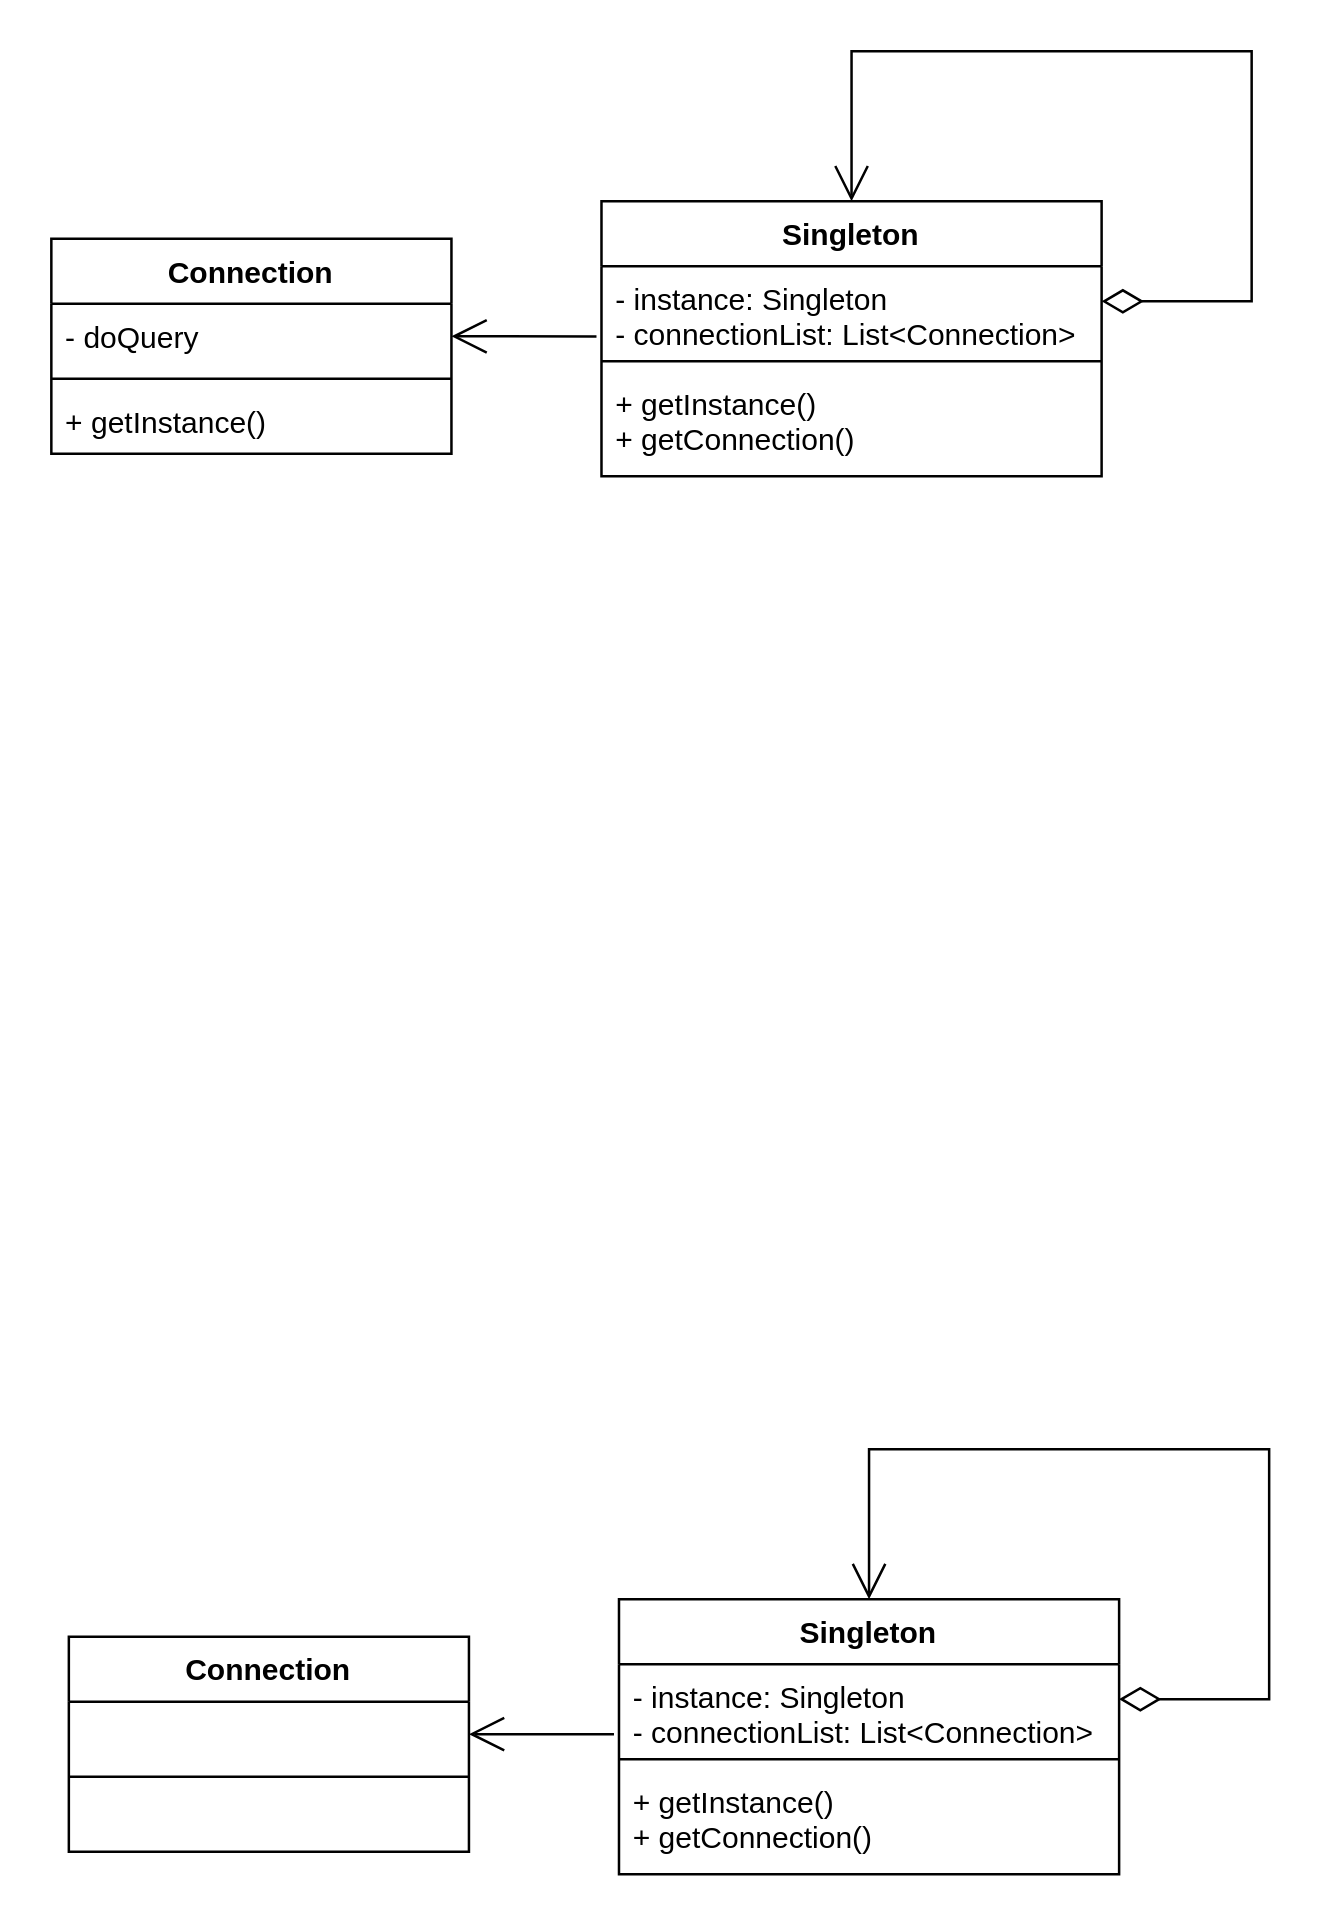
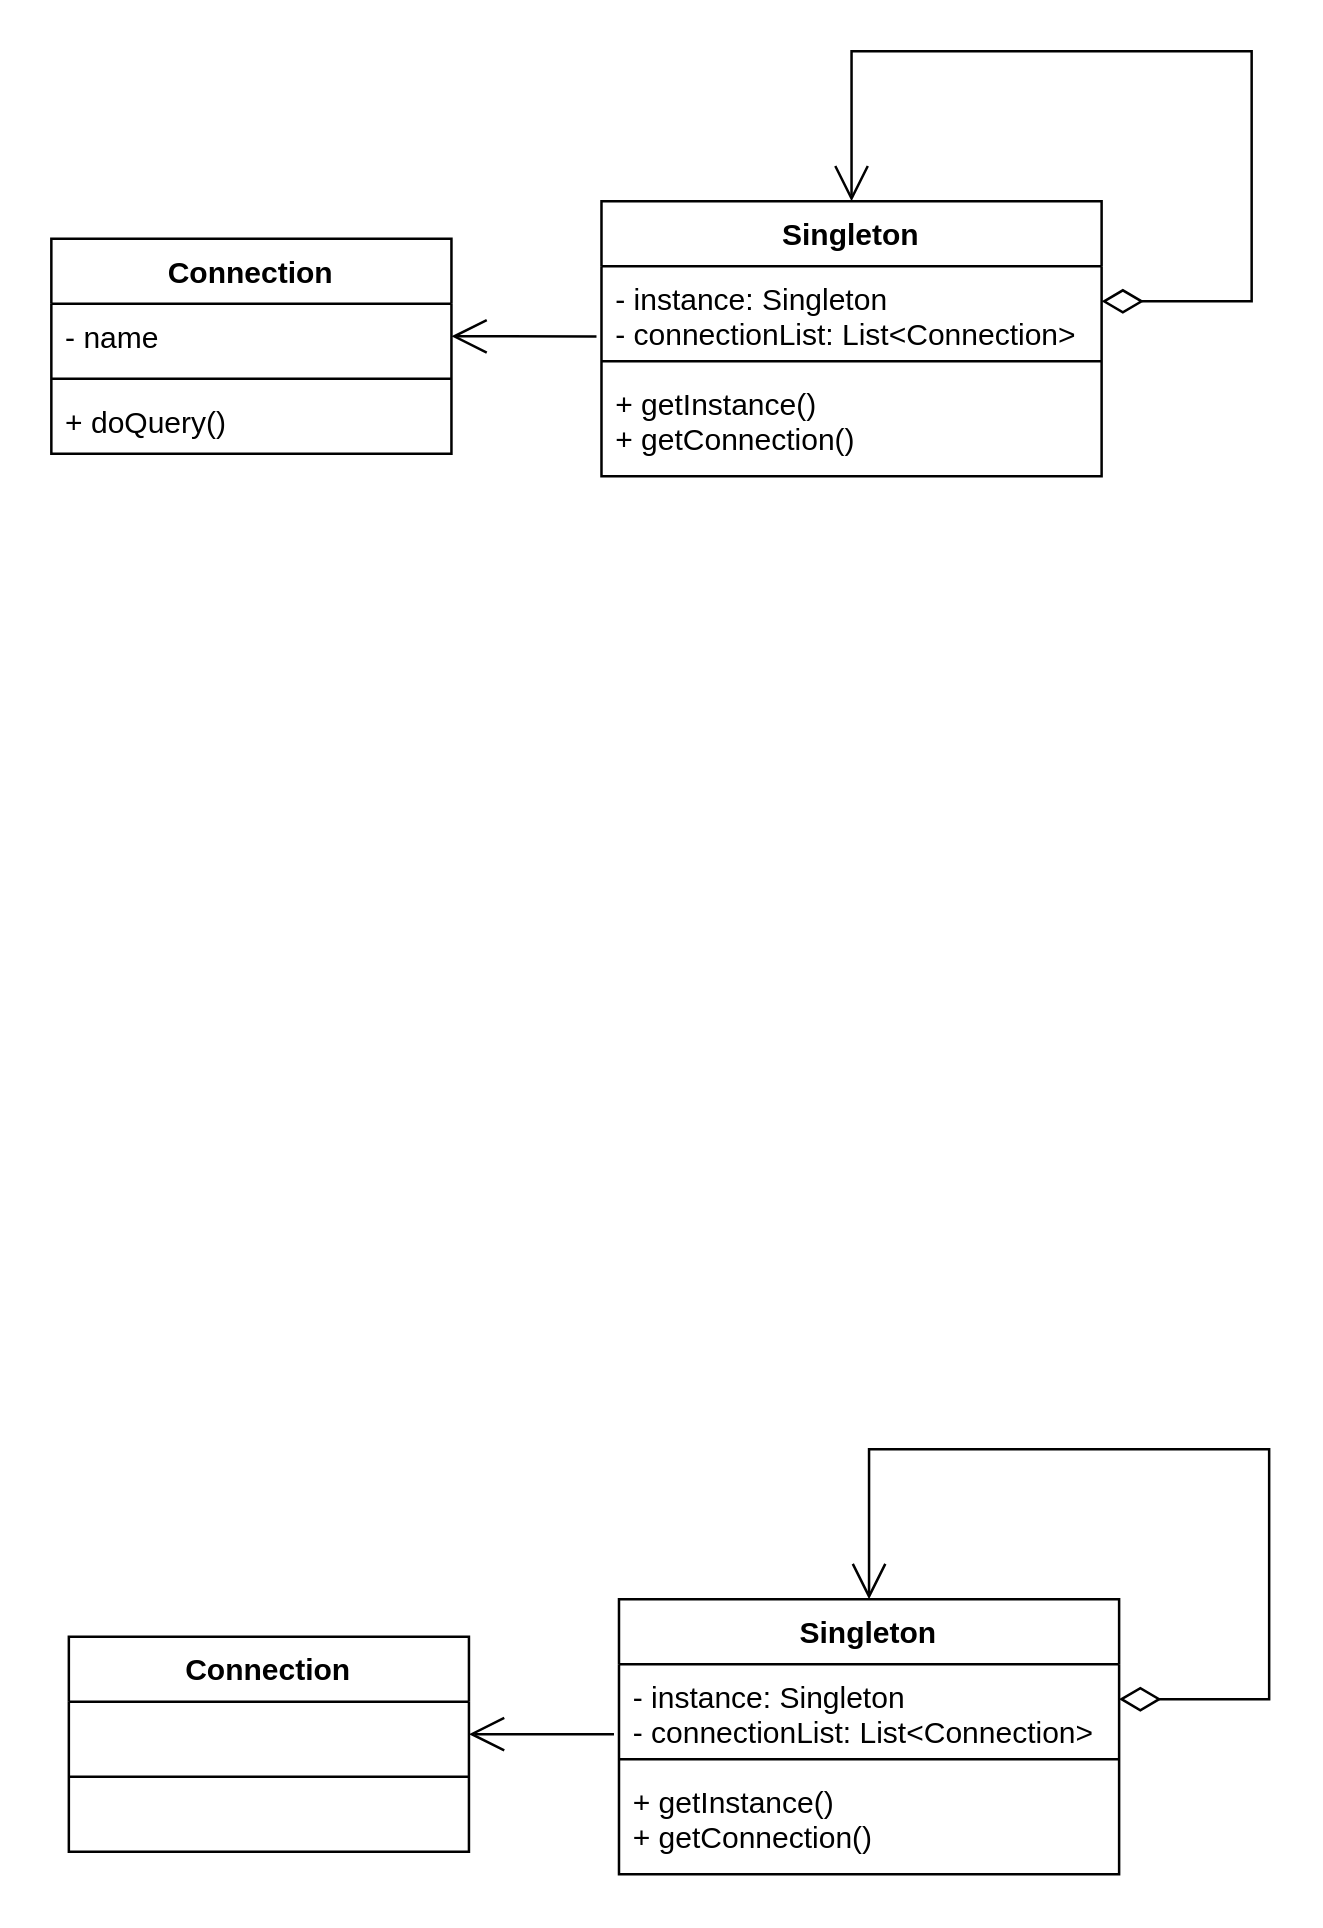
(137, 338) -> (112, 338)
(187, 423) -> (154, 423)
